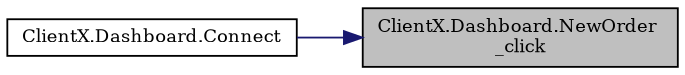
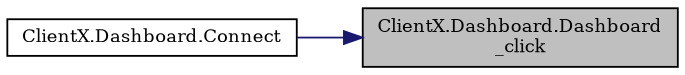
(520, 38) -> (520, 38)
